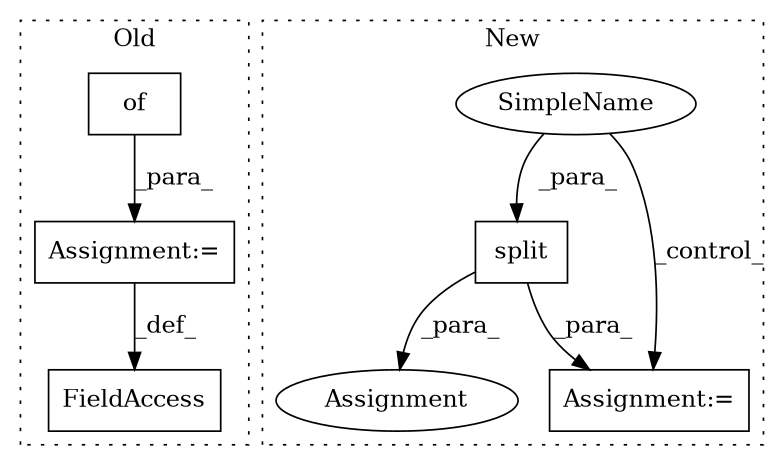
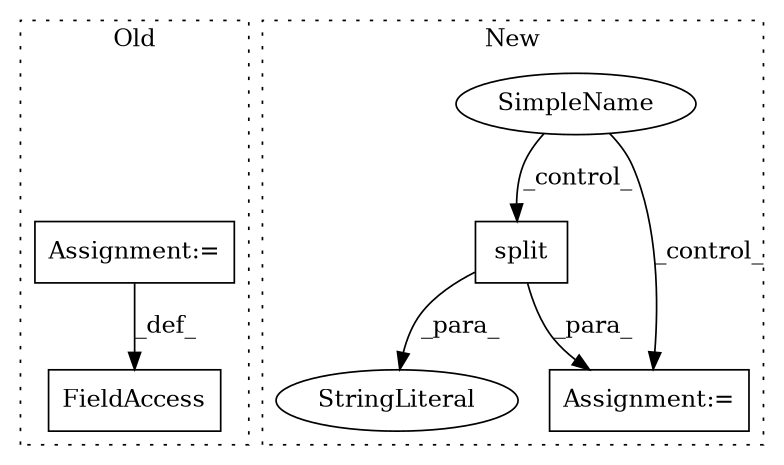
(135, 104) -> none
(578, 178) -> (578, 178)
(397, 400) -> (397, 400)
